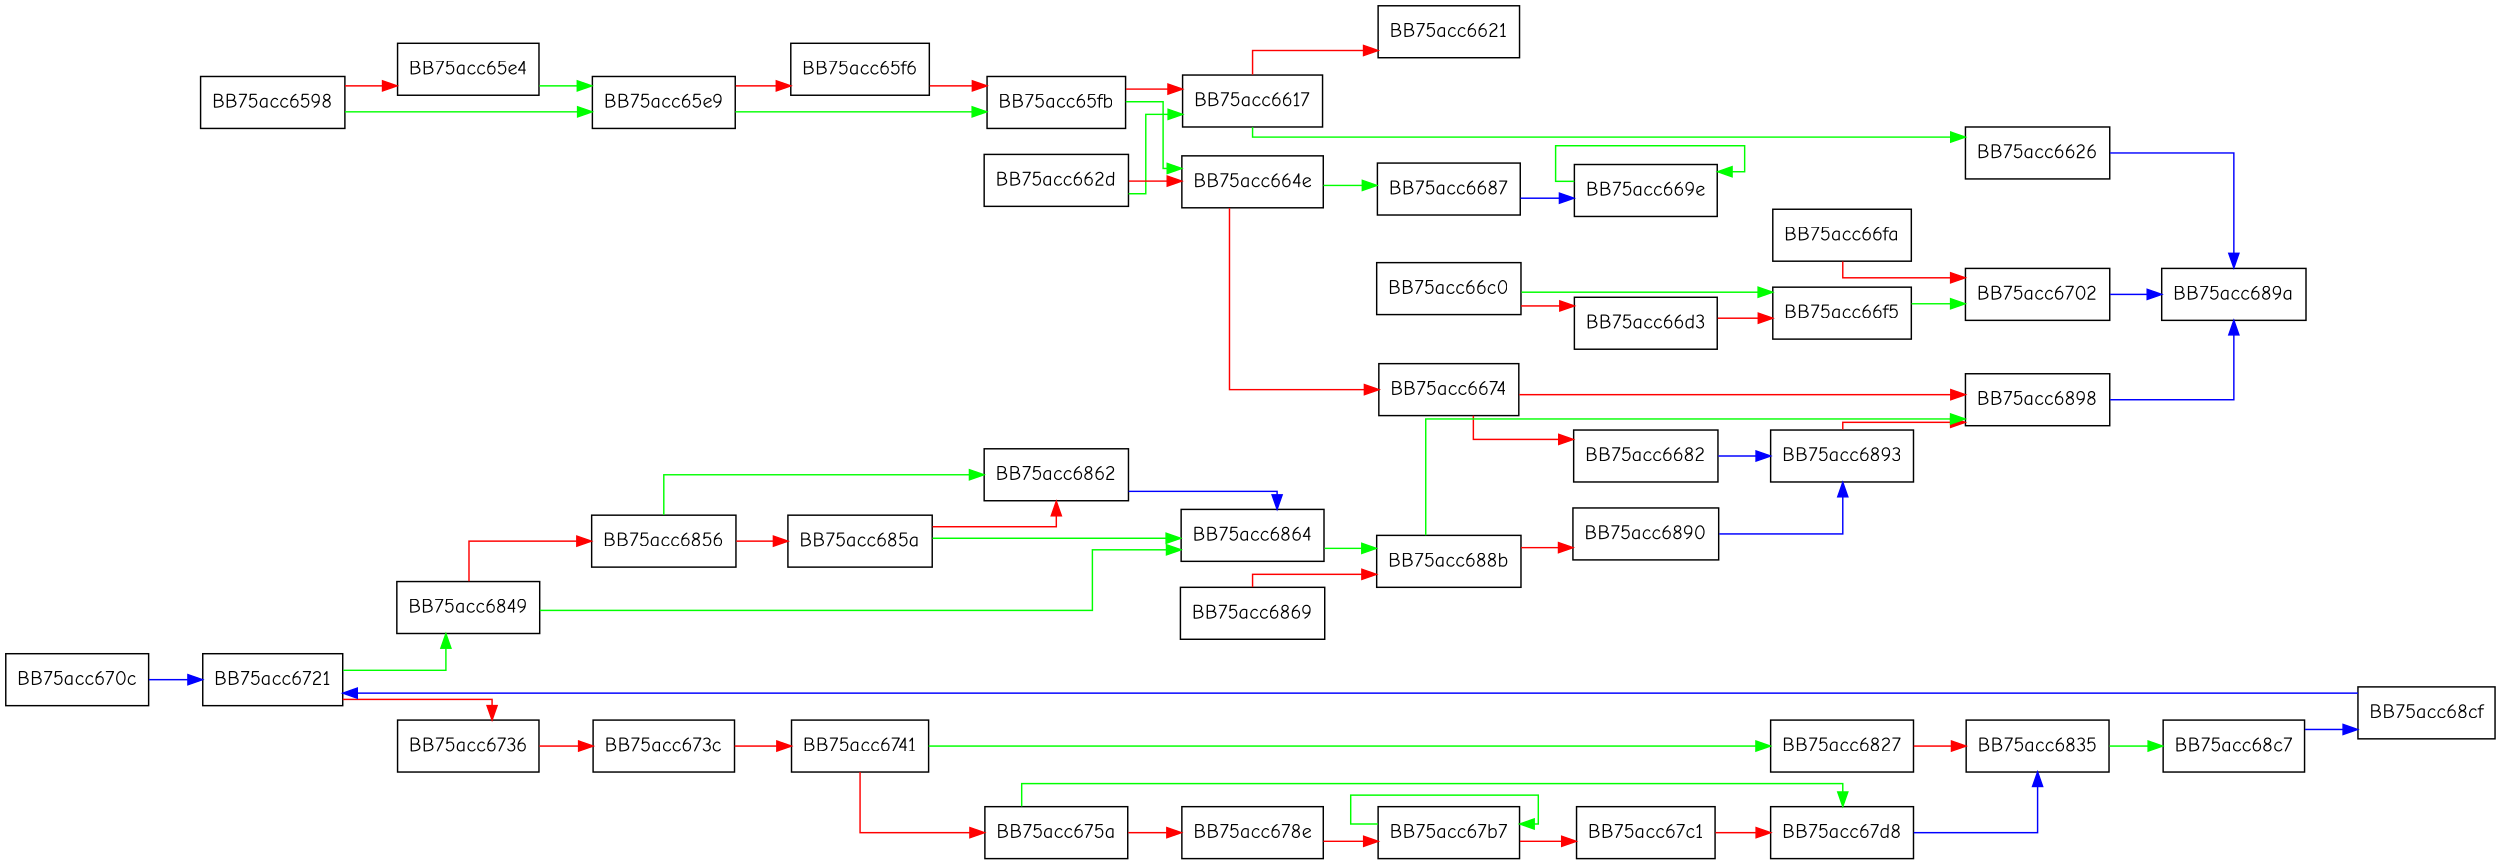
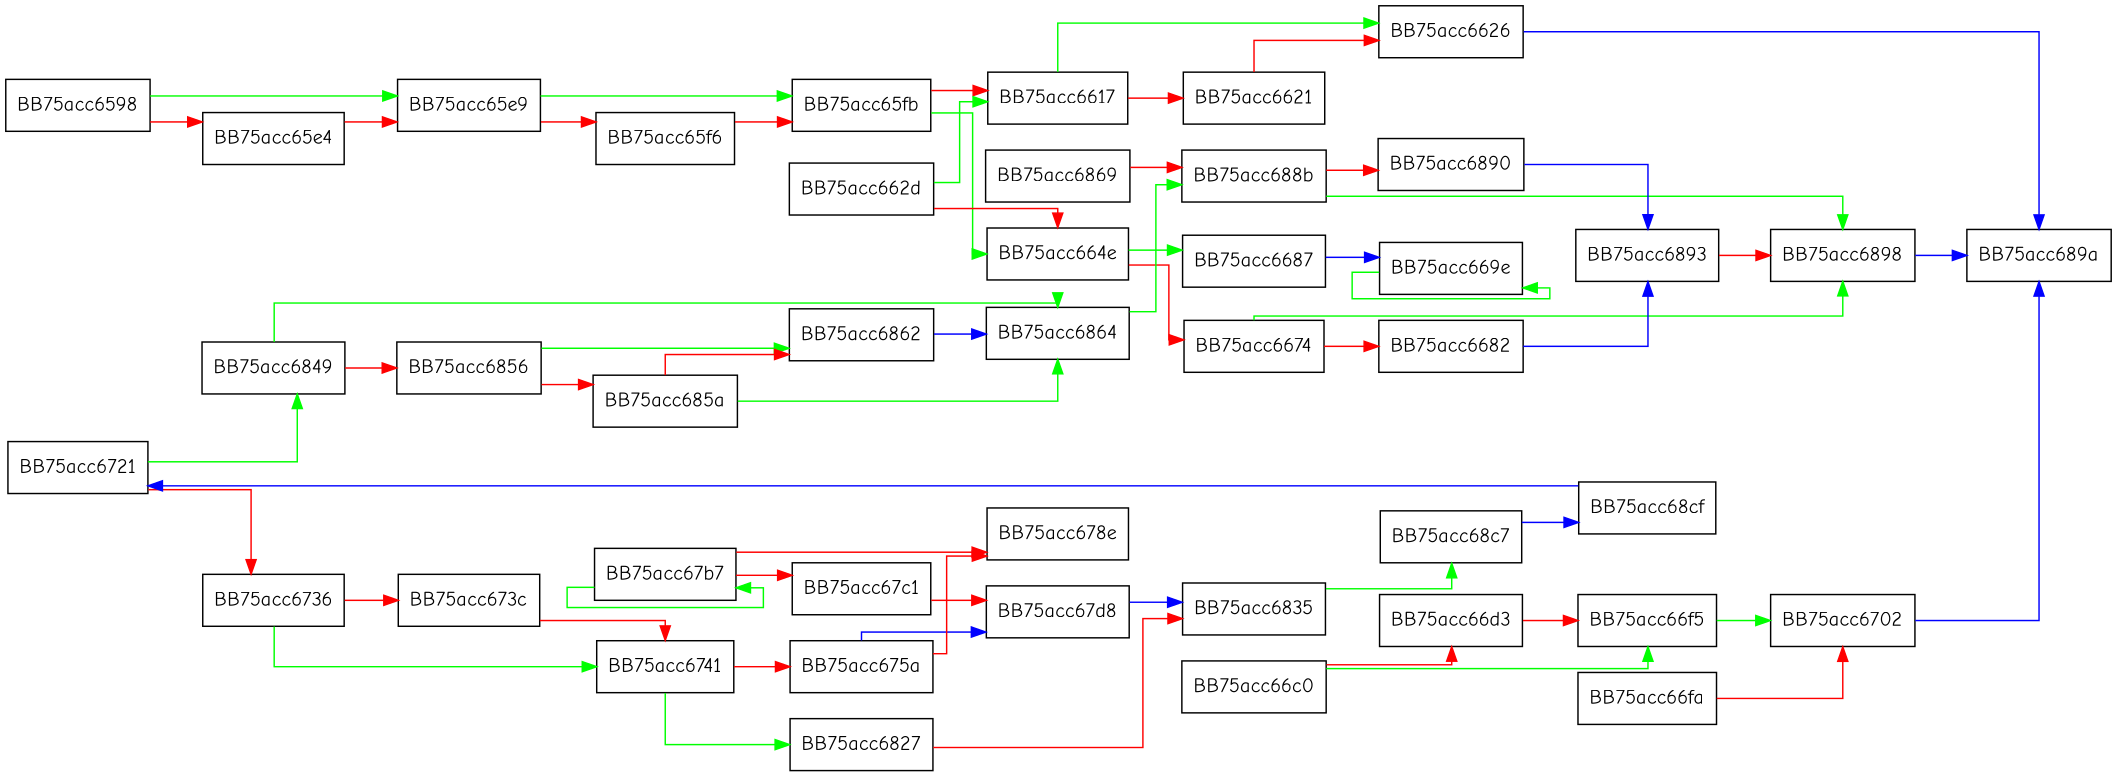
none -> (1293, 40)
(558, 86) -> (364, 122)
(1735, 395) -> (1556, 316)
none -> (408, 667)
(77, 680) -> none
(1425, 784) -> (912, 632)
(1344, 841) -> (854, 552)
